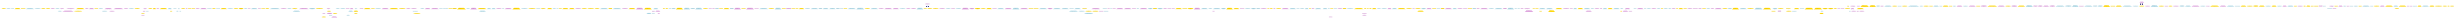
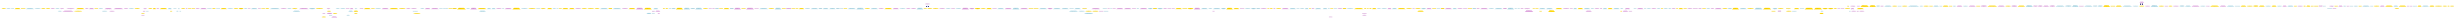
(888, 9) -> (888, 9)
